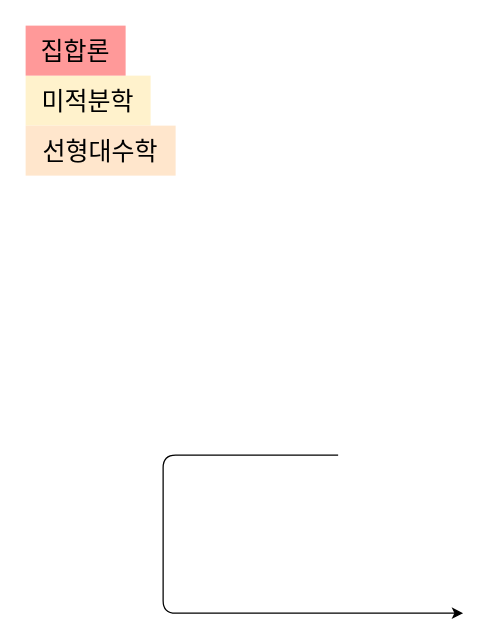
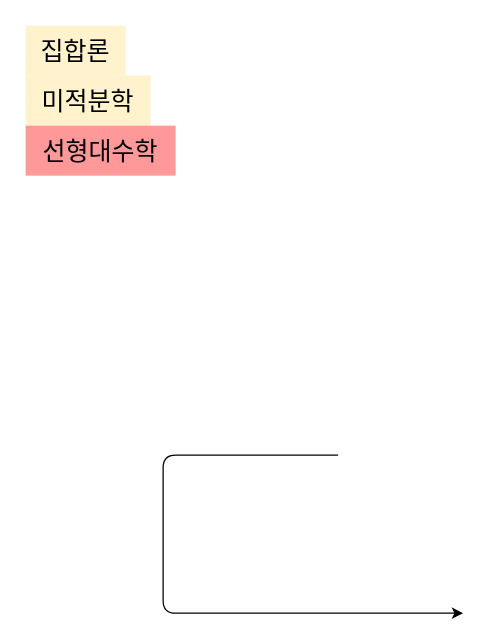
(76, 51) -> (76, 51)
(101, 151) -> (101, 151)
